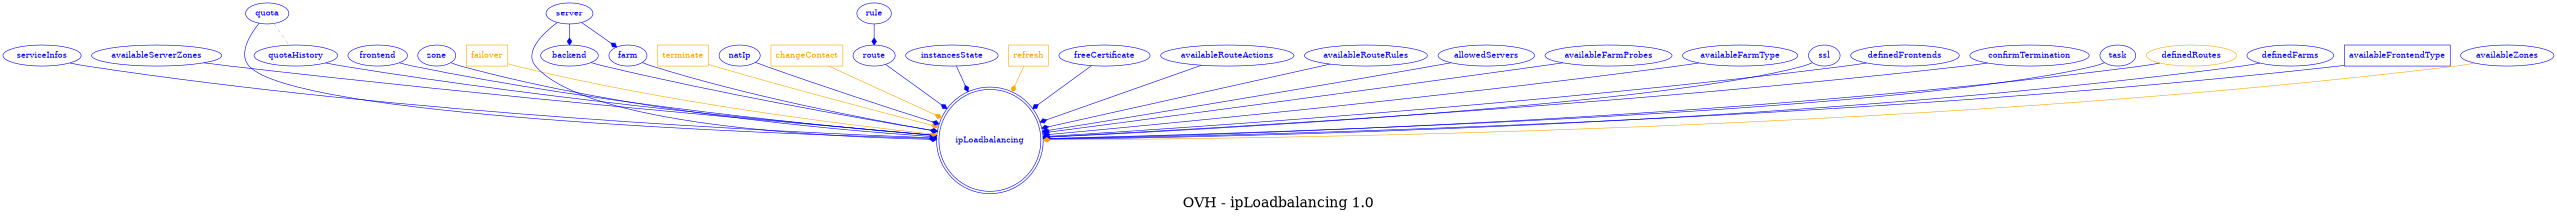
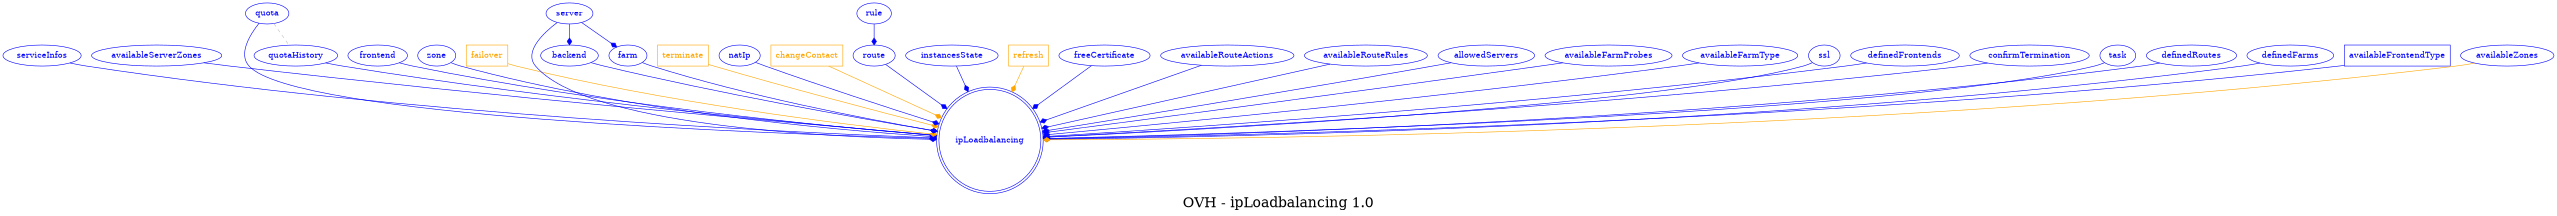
(2191, 56) -> (2191, 56)
